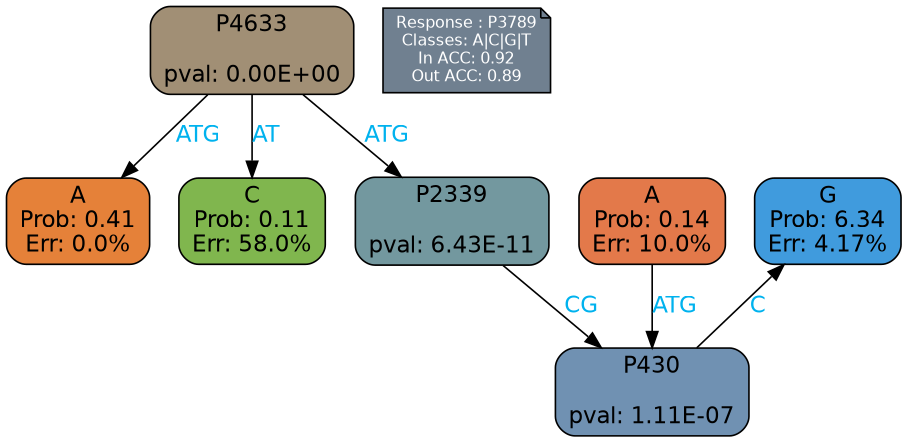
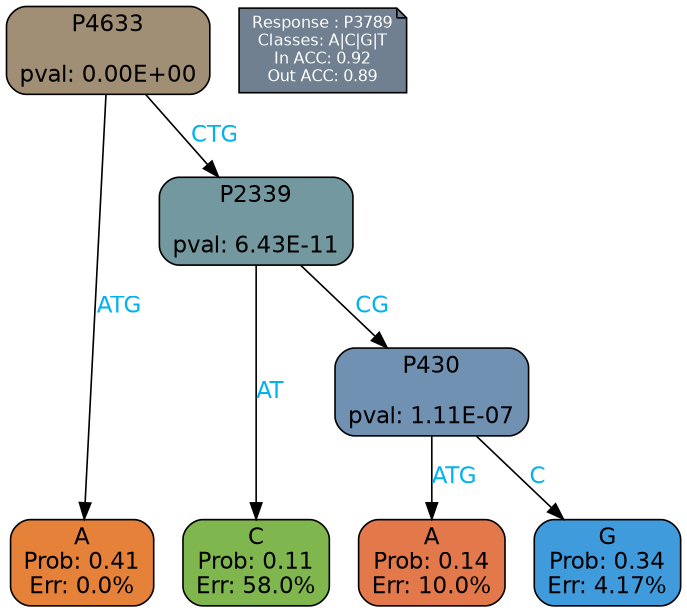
(252, 128) -> (256, 384)
(387, 136) -> (215, 136)
(828, 221) -> (607, 563)
(652, 298) -> (432, 469)
